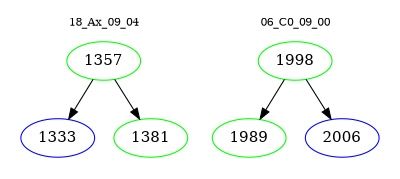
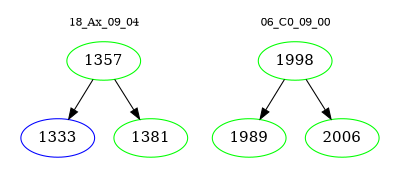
(342, 138) -> (342, 138)
